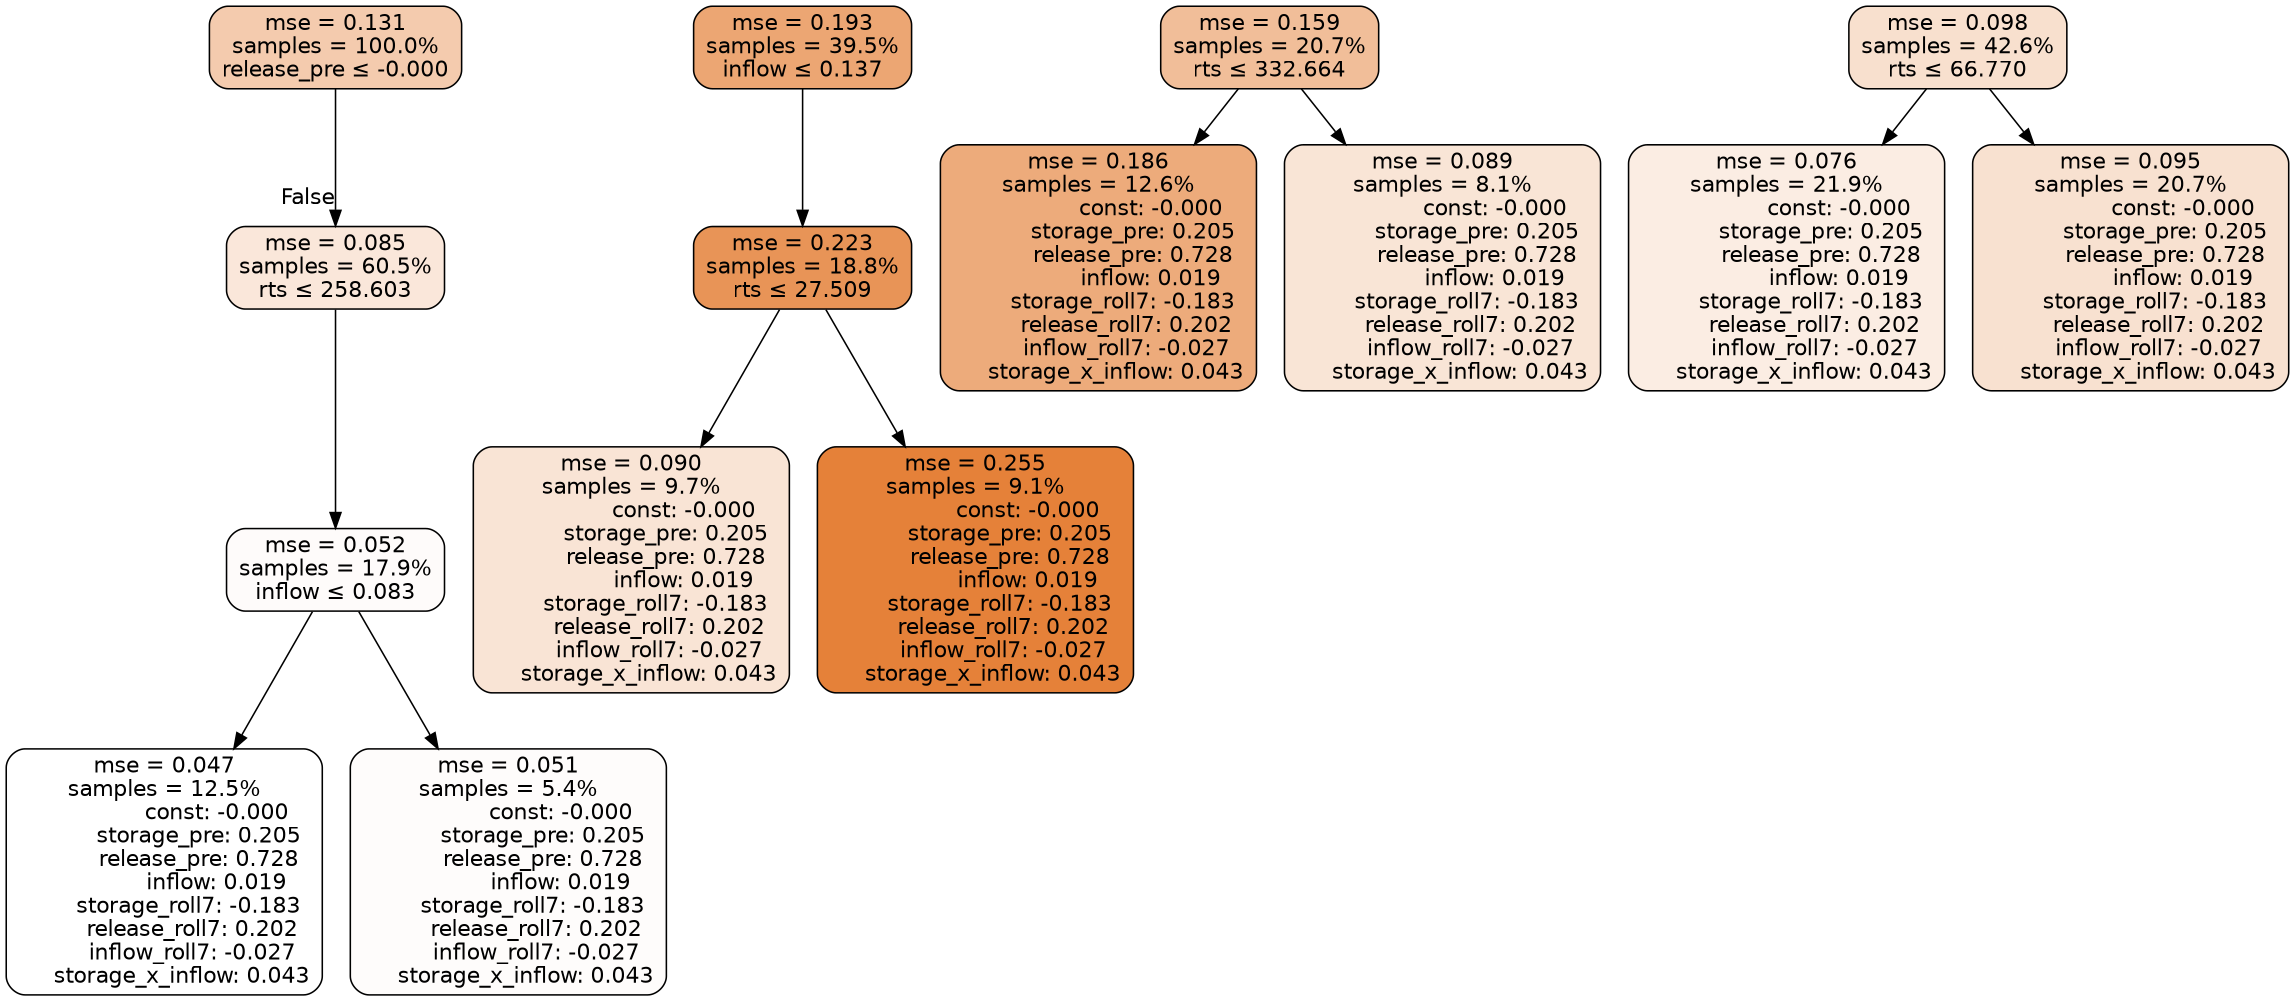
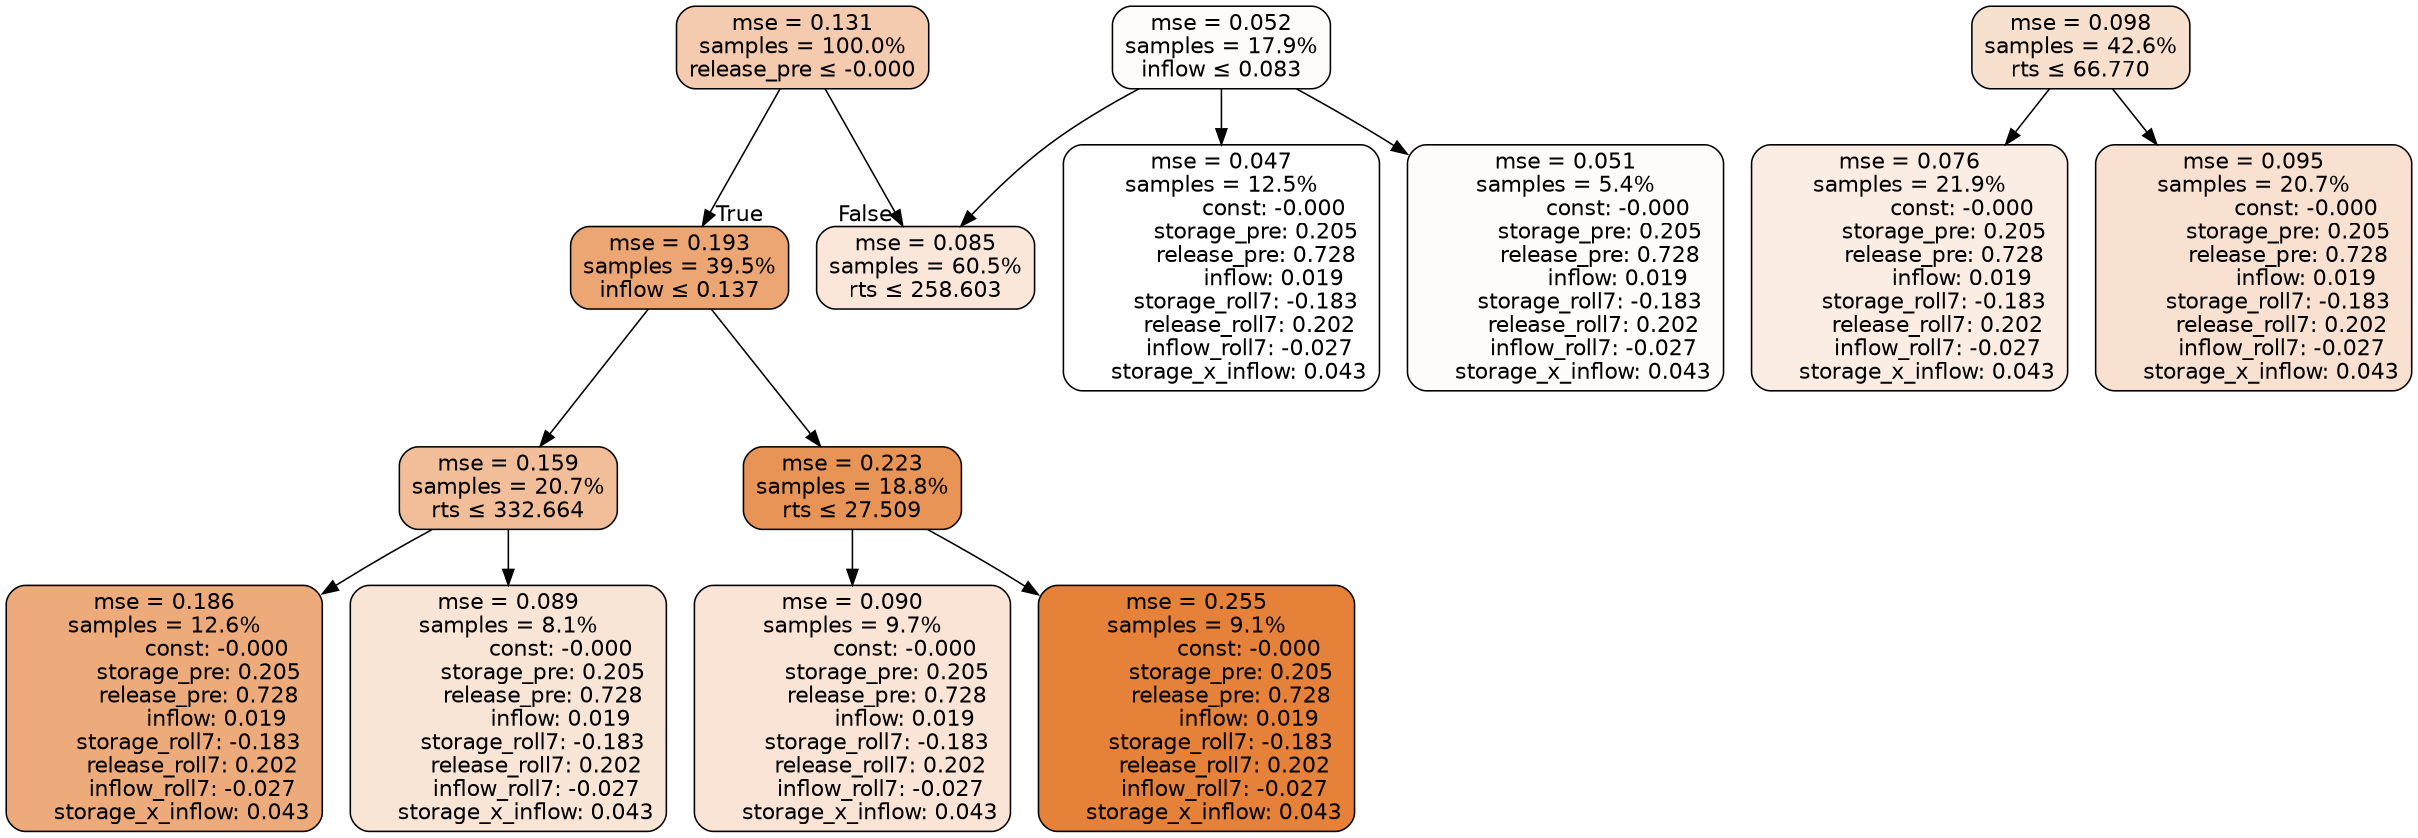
none -> (745, 150)
none -> (599, 371)
(336, 411) -> (1050, 144)
